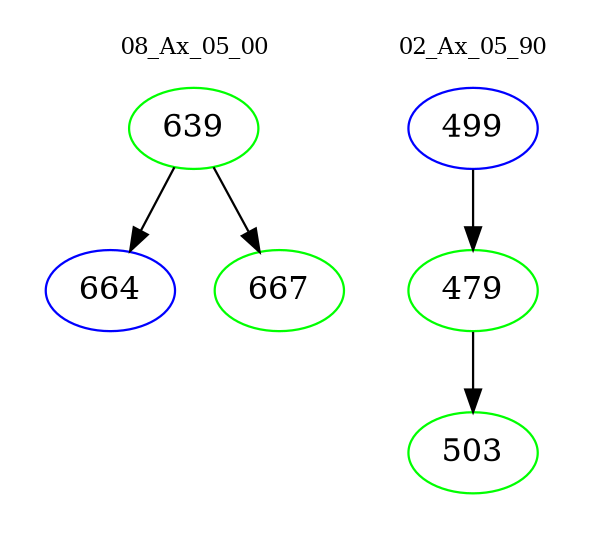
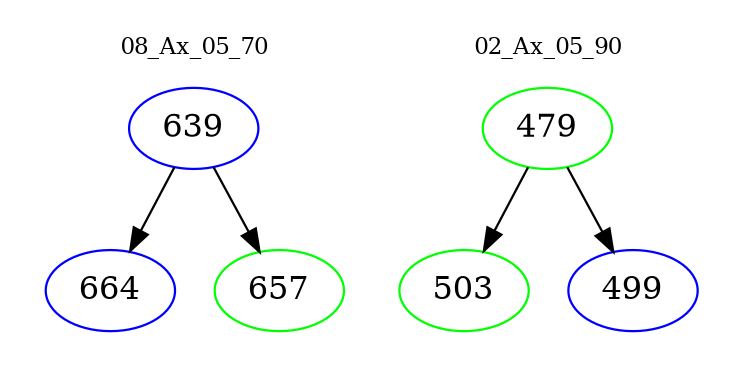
(195, 48) -> (195, 48)
(194, 128) -> (194, 128)
(473, 198) -> (585, 199)
(279, 291) -> (279, 291)
